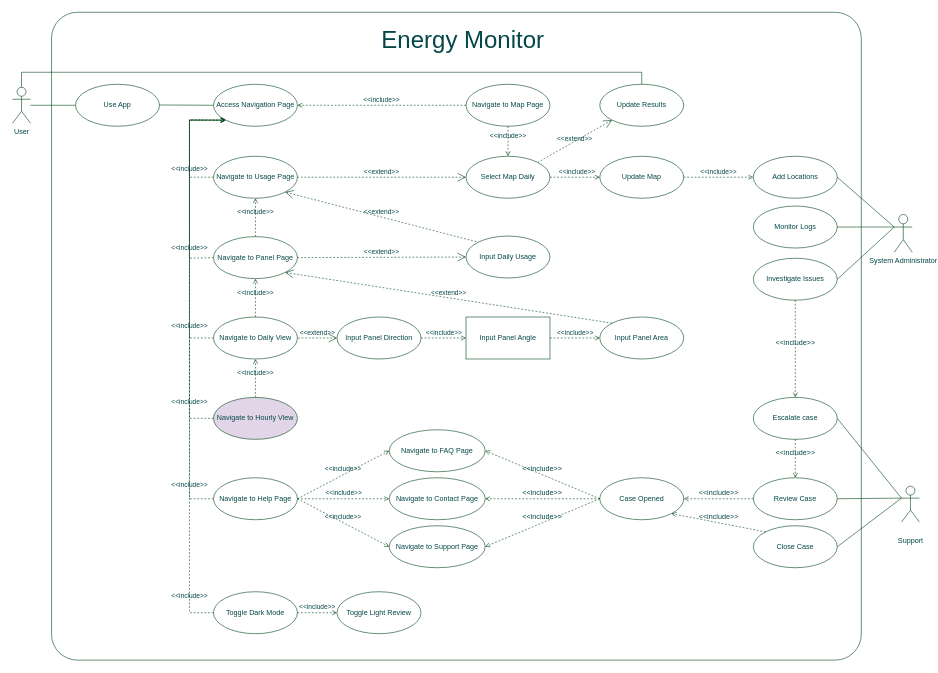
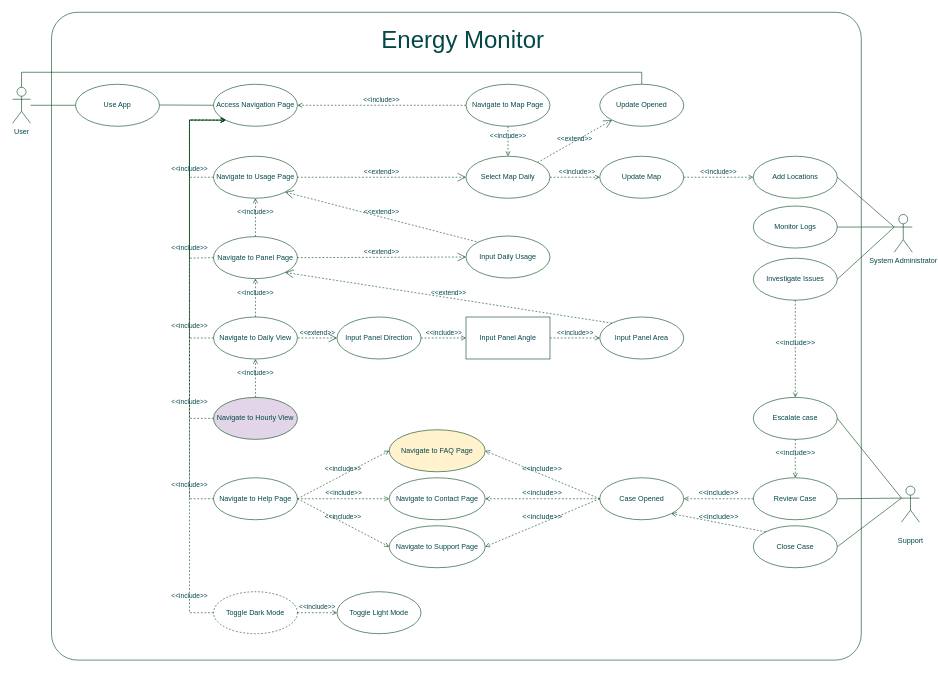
(642, 105) -> (642, 105)
(437, 451) -> (437, 451)
(255, 613) -> (255, 613)
(379, 613) -> (379, 613)
